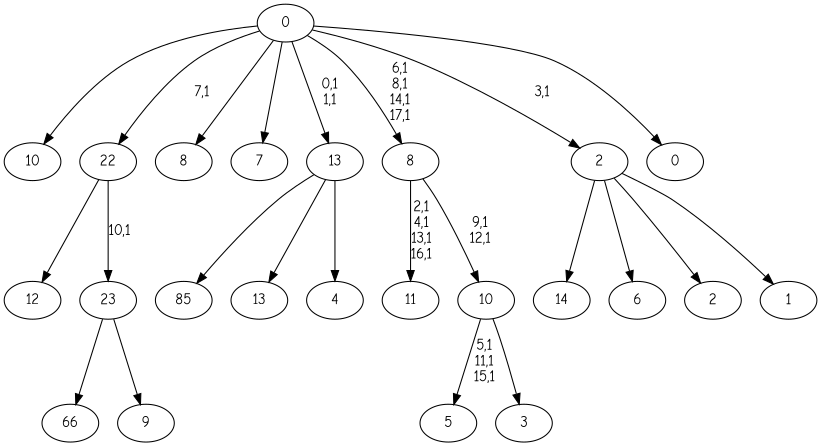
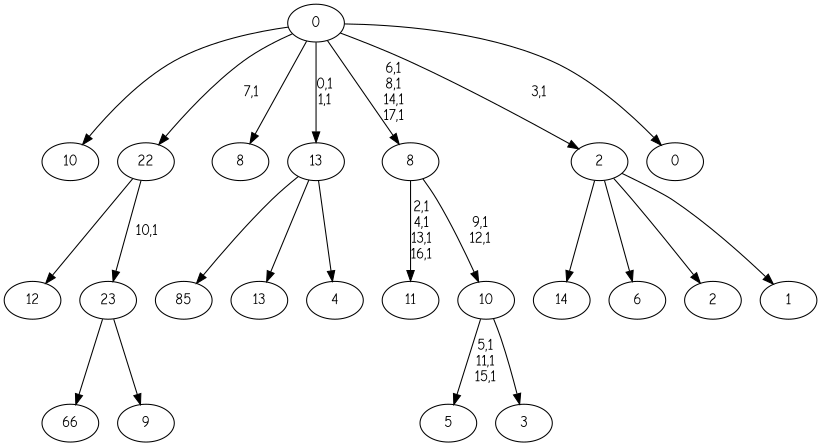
(259, 162) -> none
